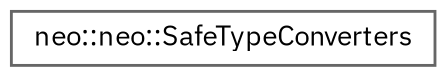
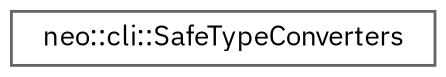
(223, 38) -> (223, 38)
